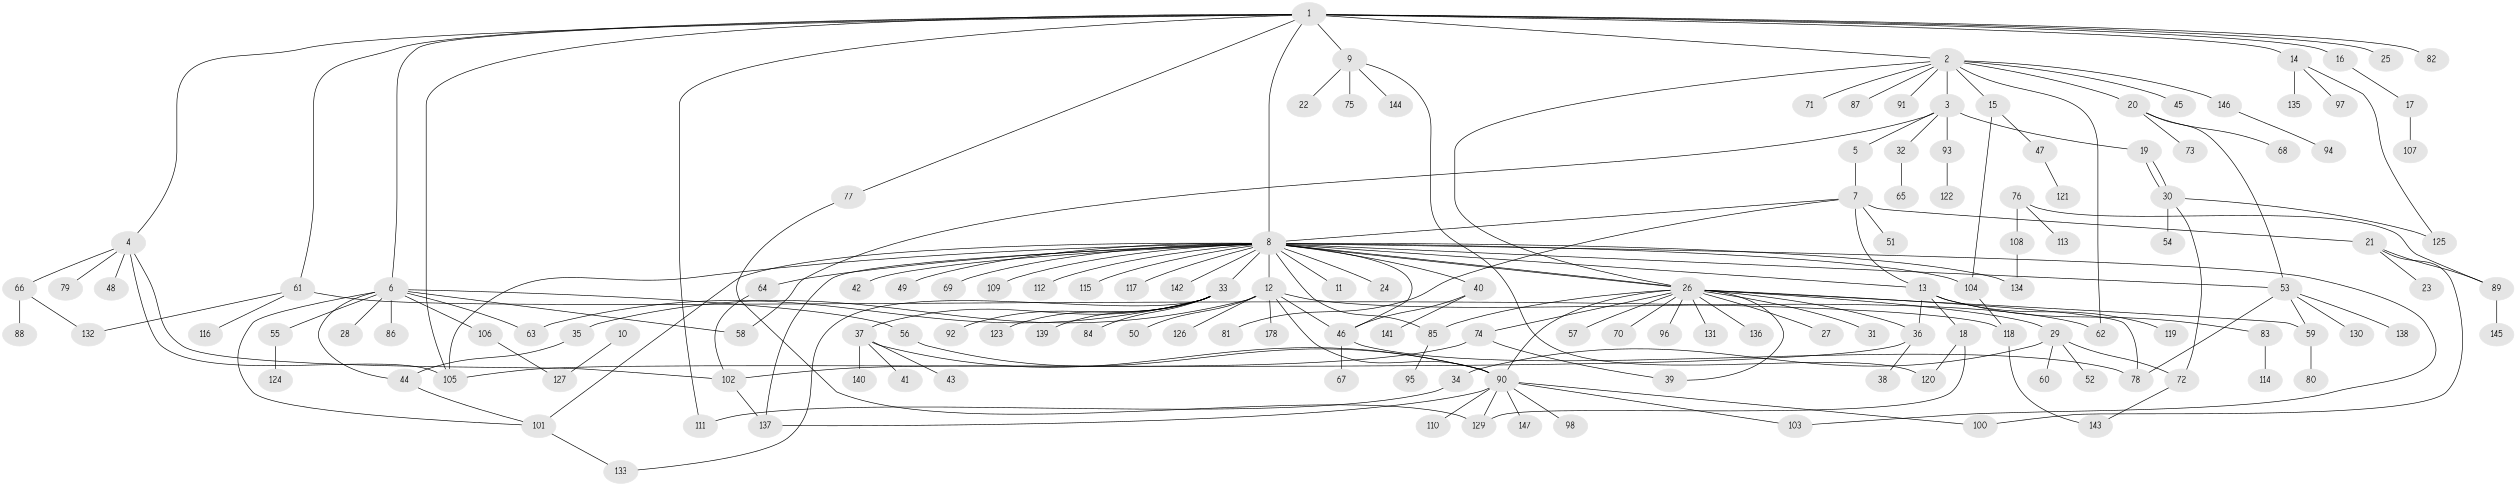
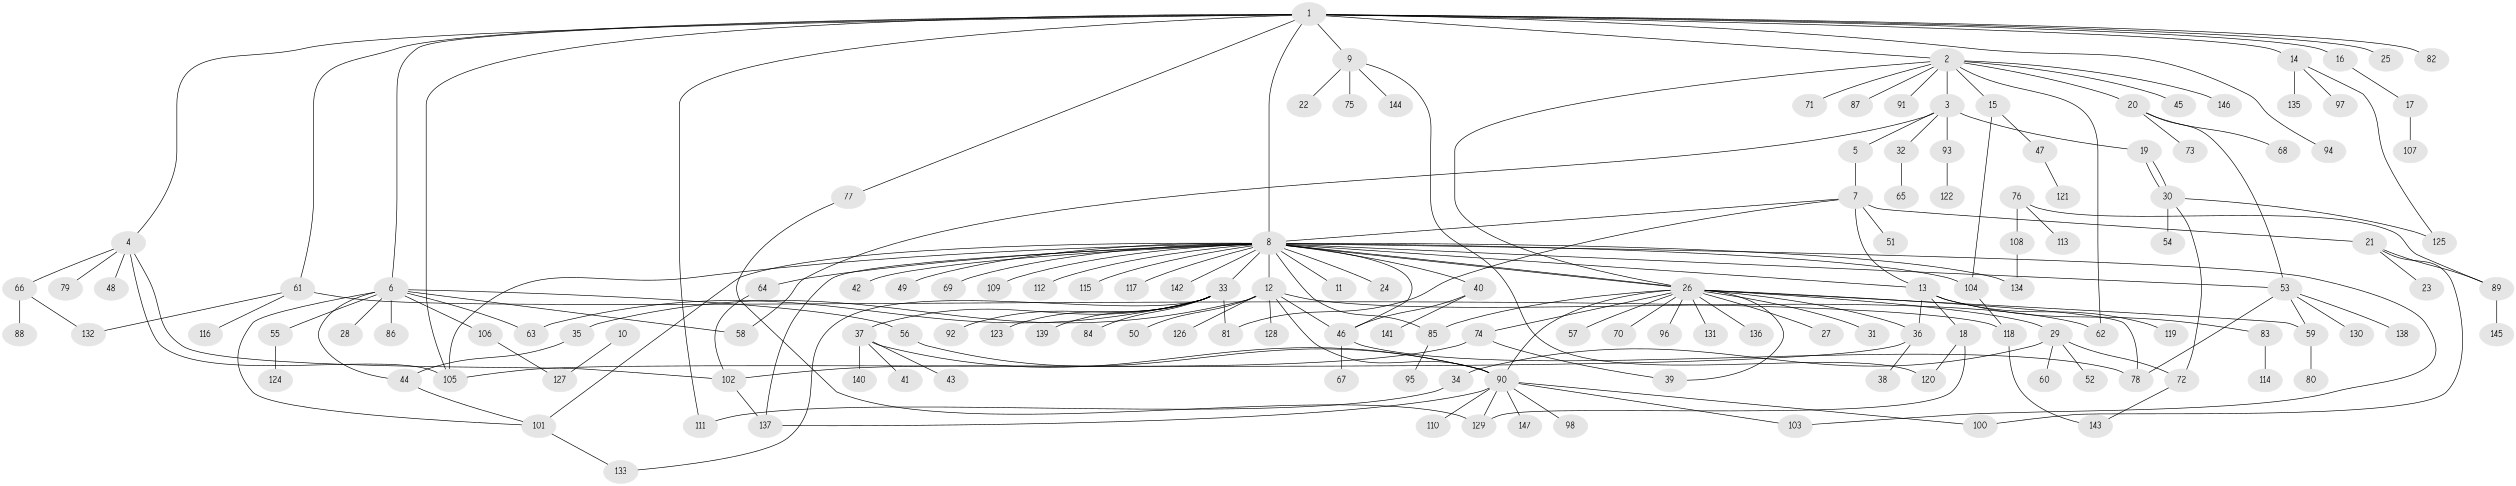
(2277, 128) -> (1833, 36)
none -> (1225, 316)
(1272, 335) -> (1272, 335)
